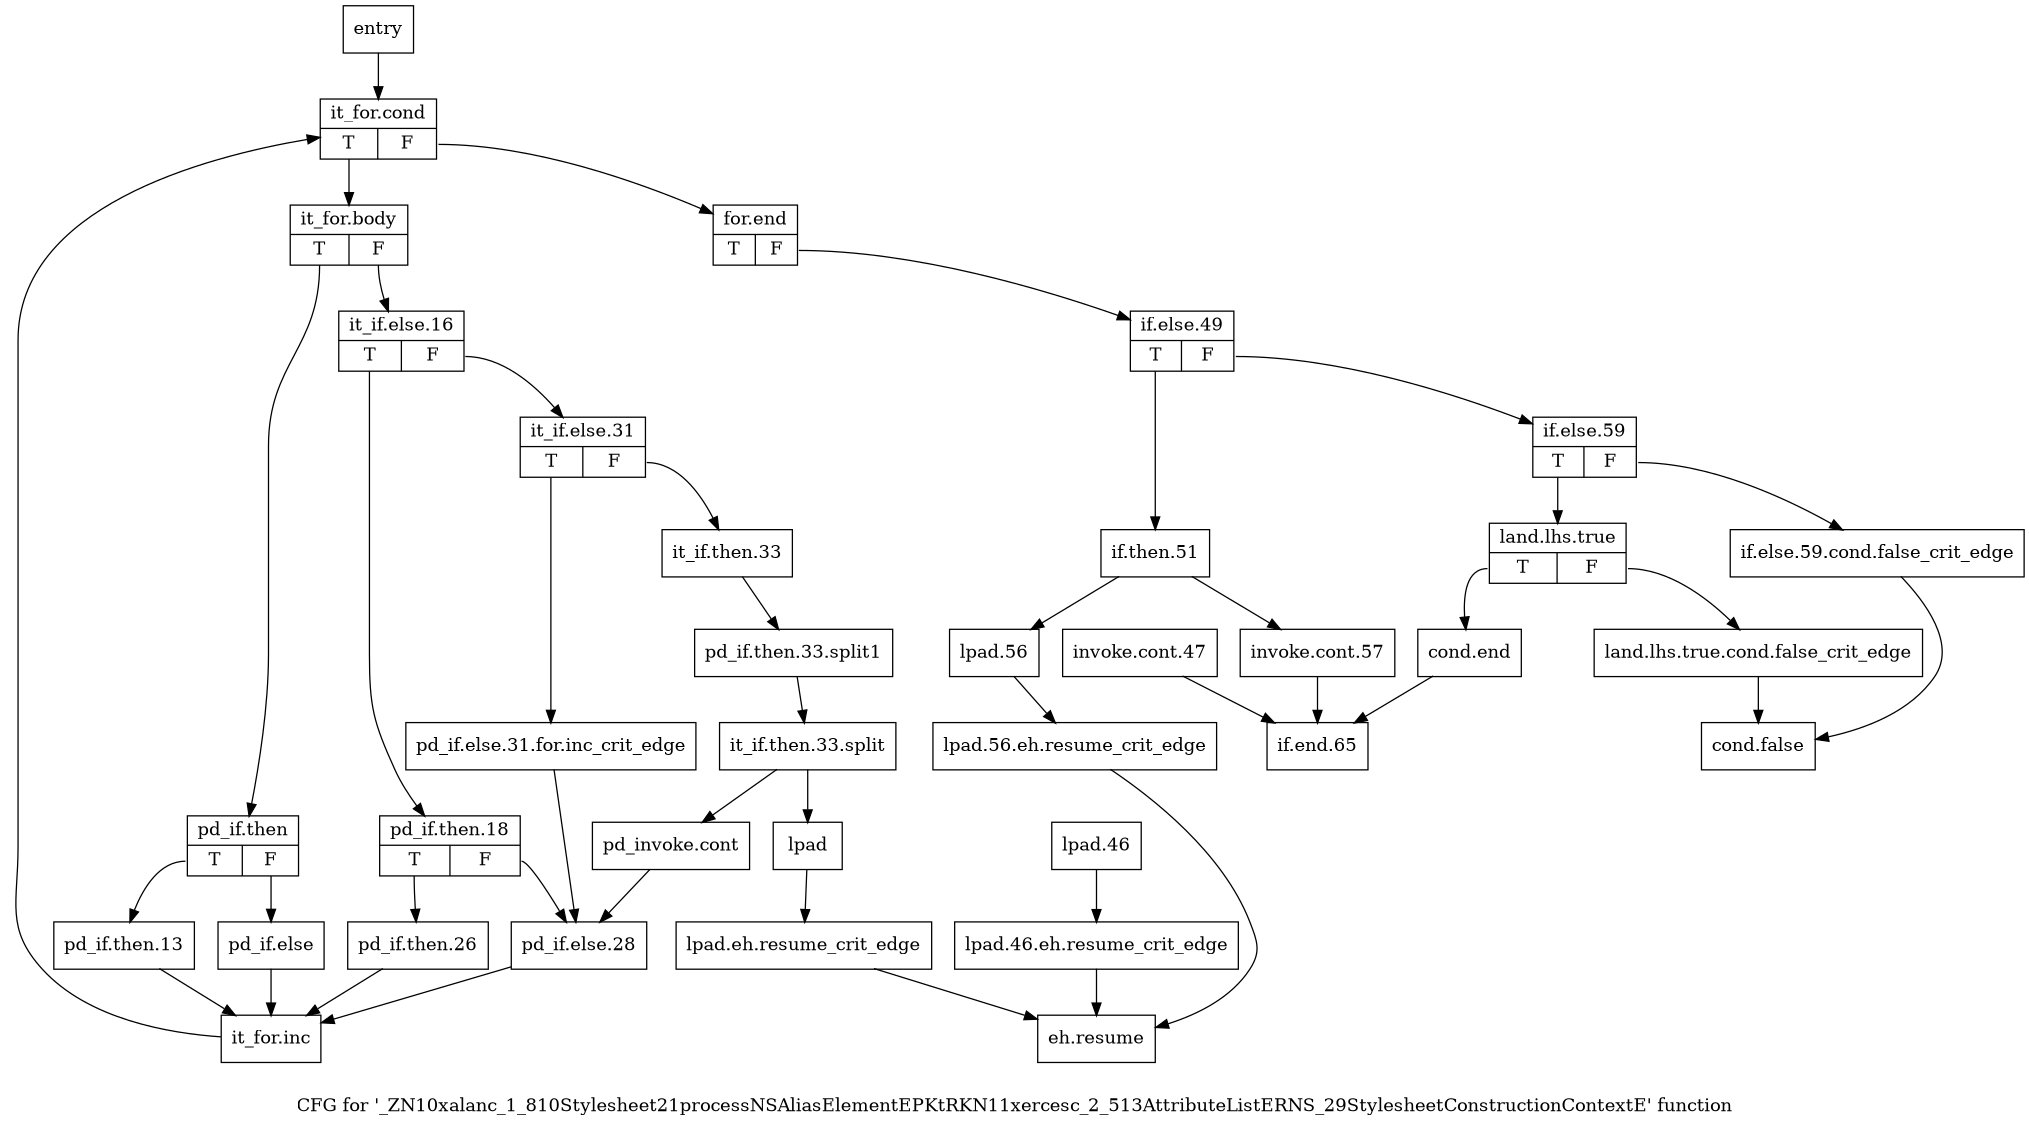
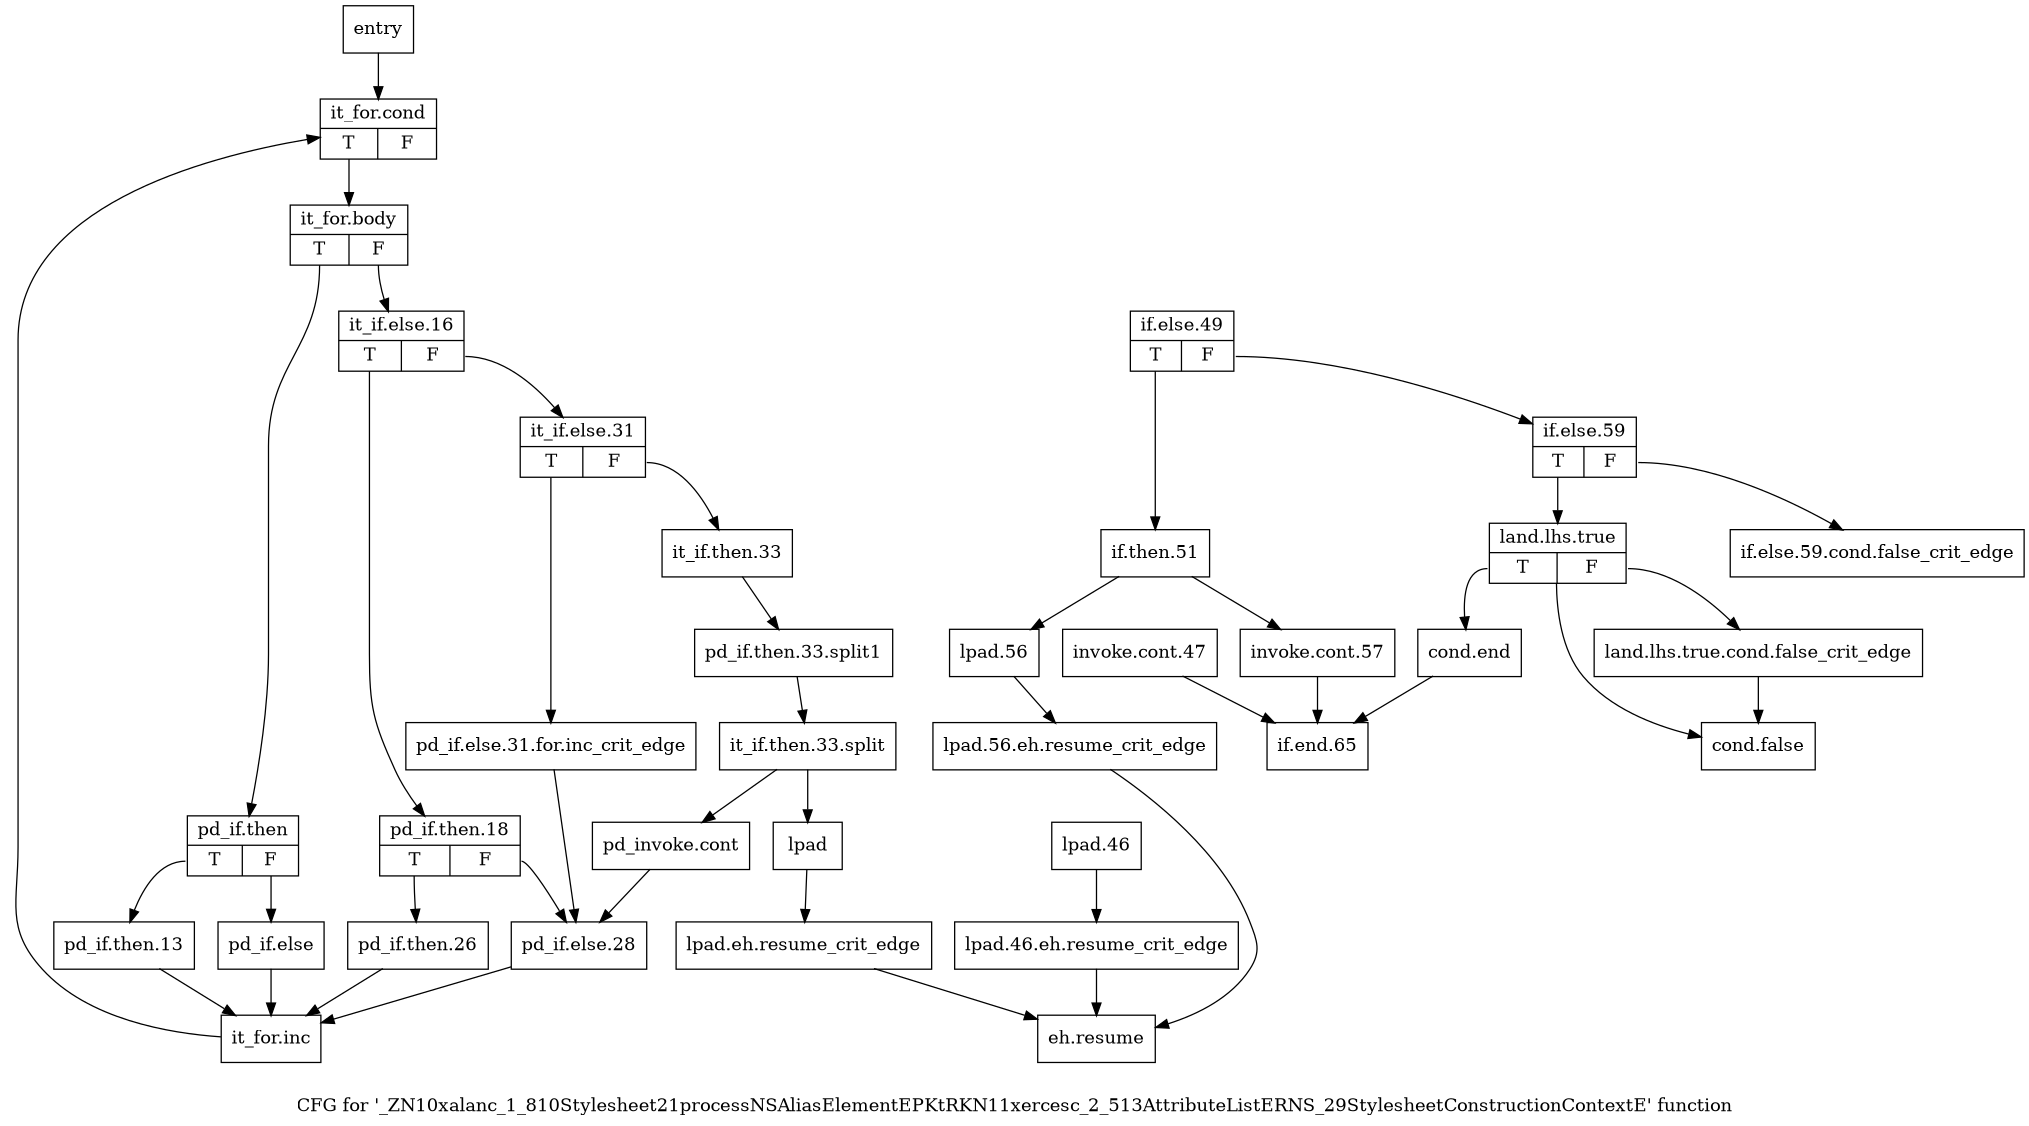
(755, 235) -> none
(1931, 681) -> (1591, 685)
